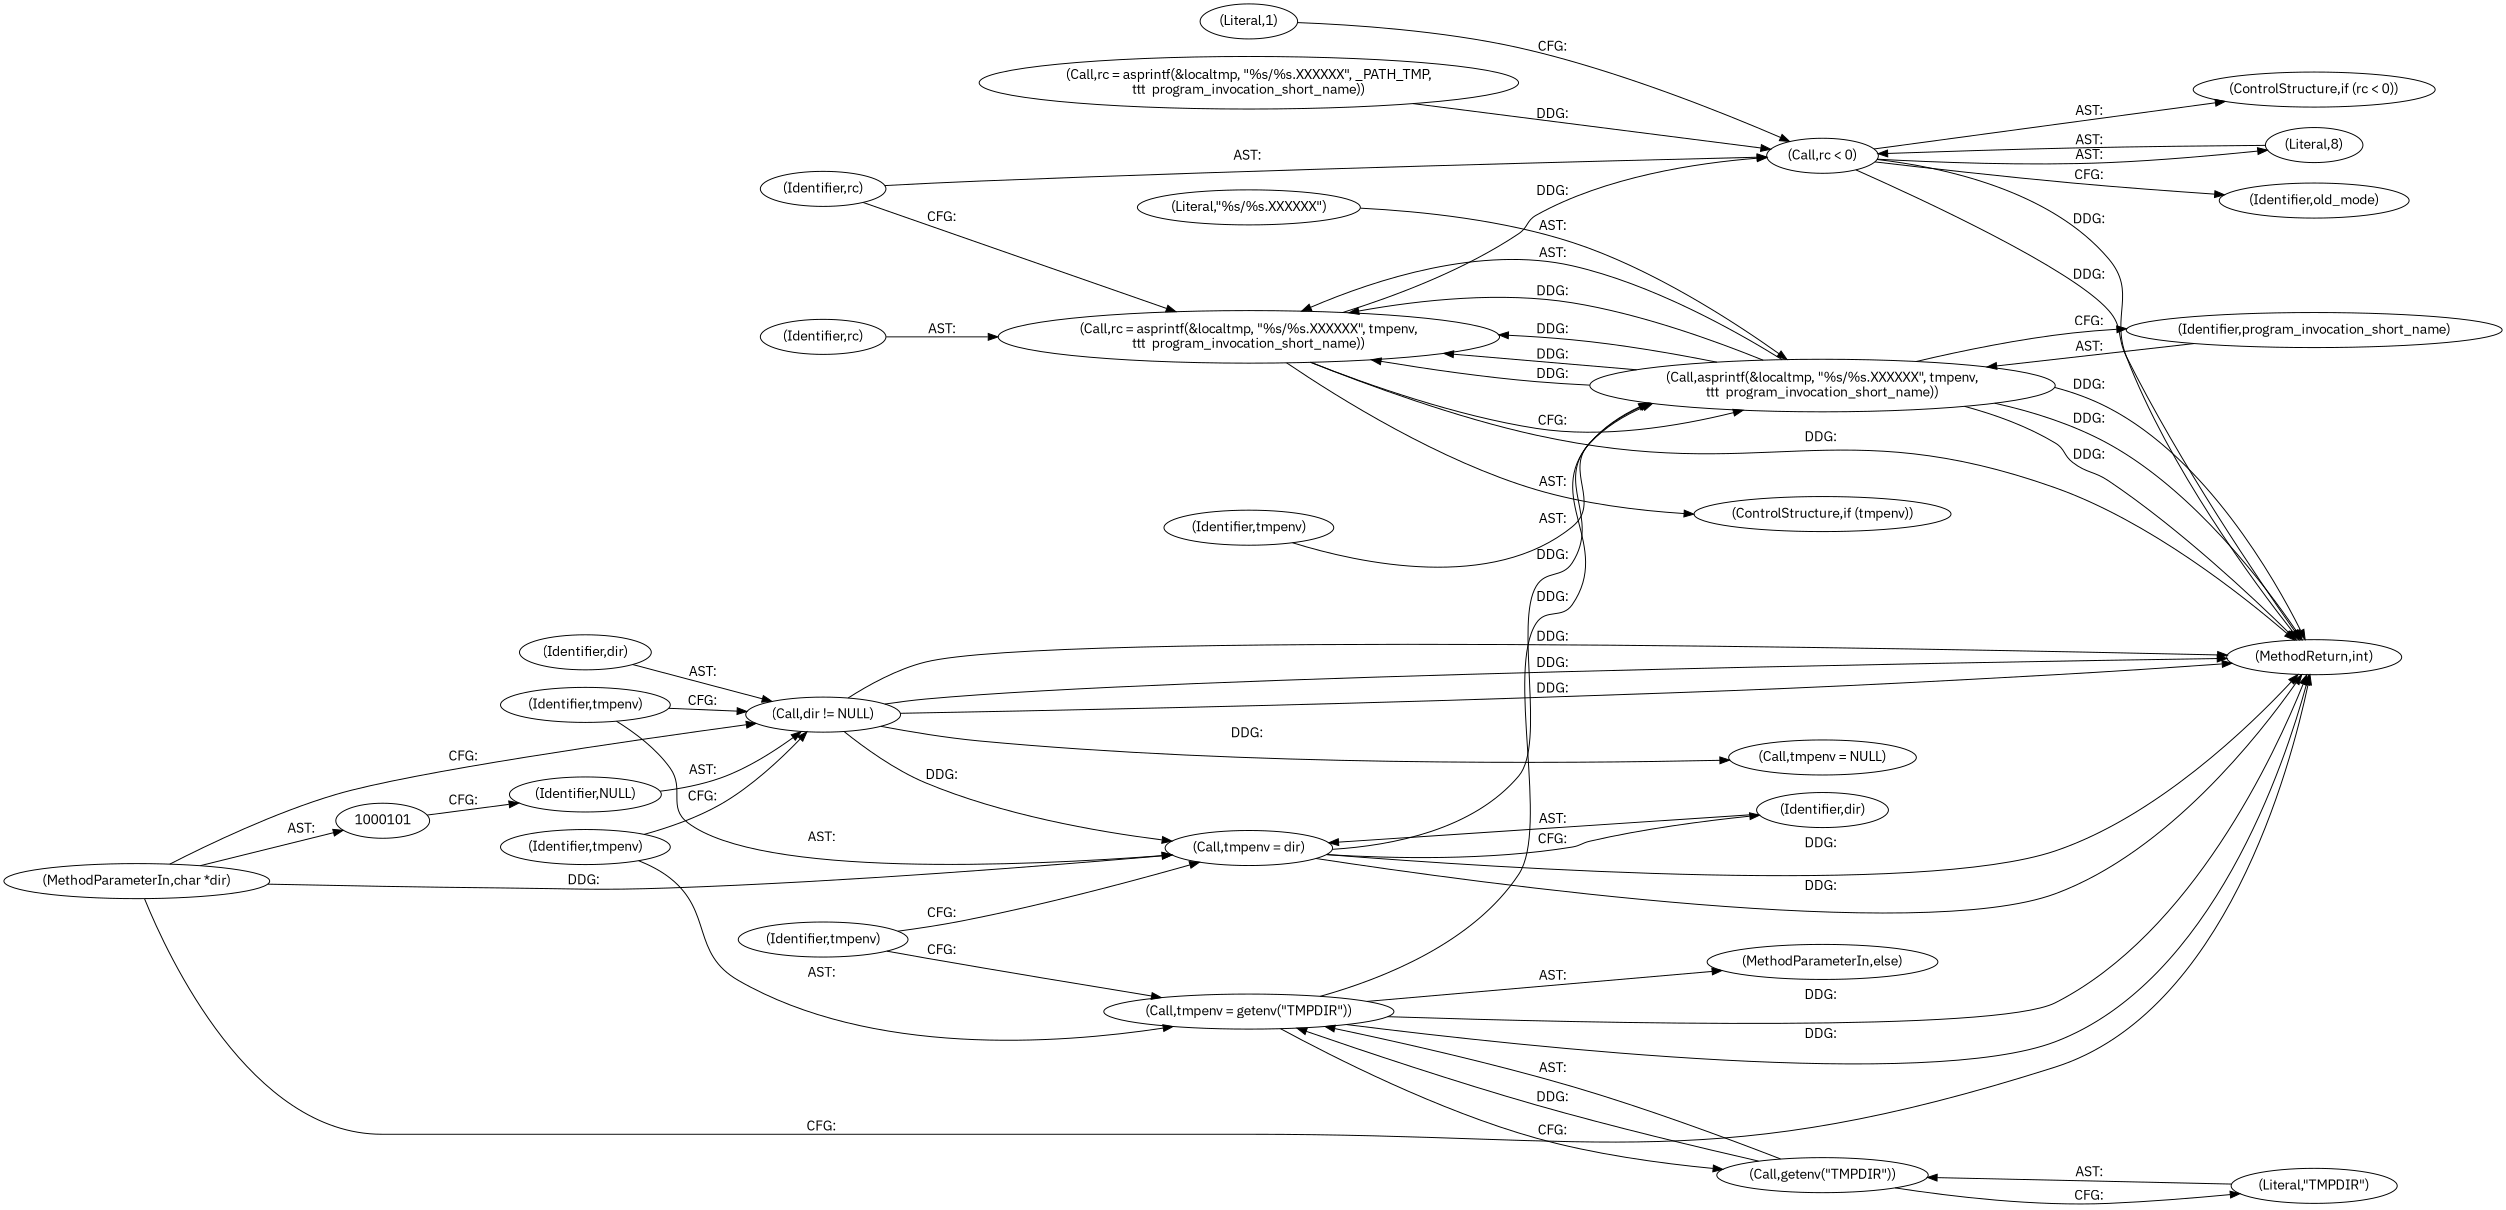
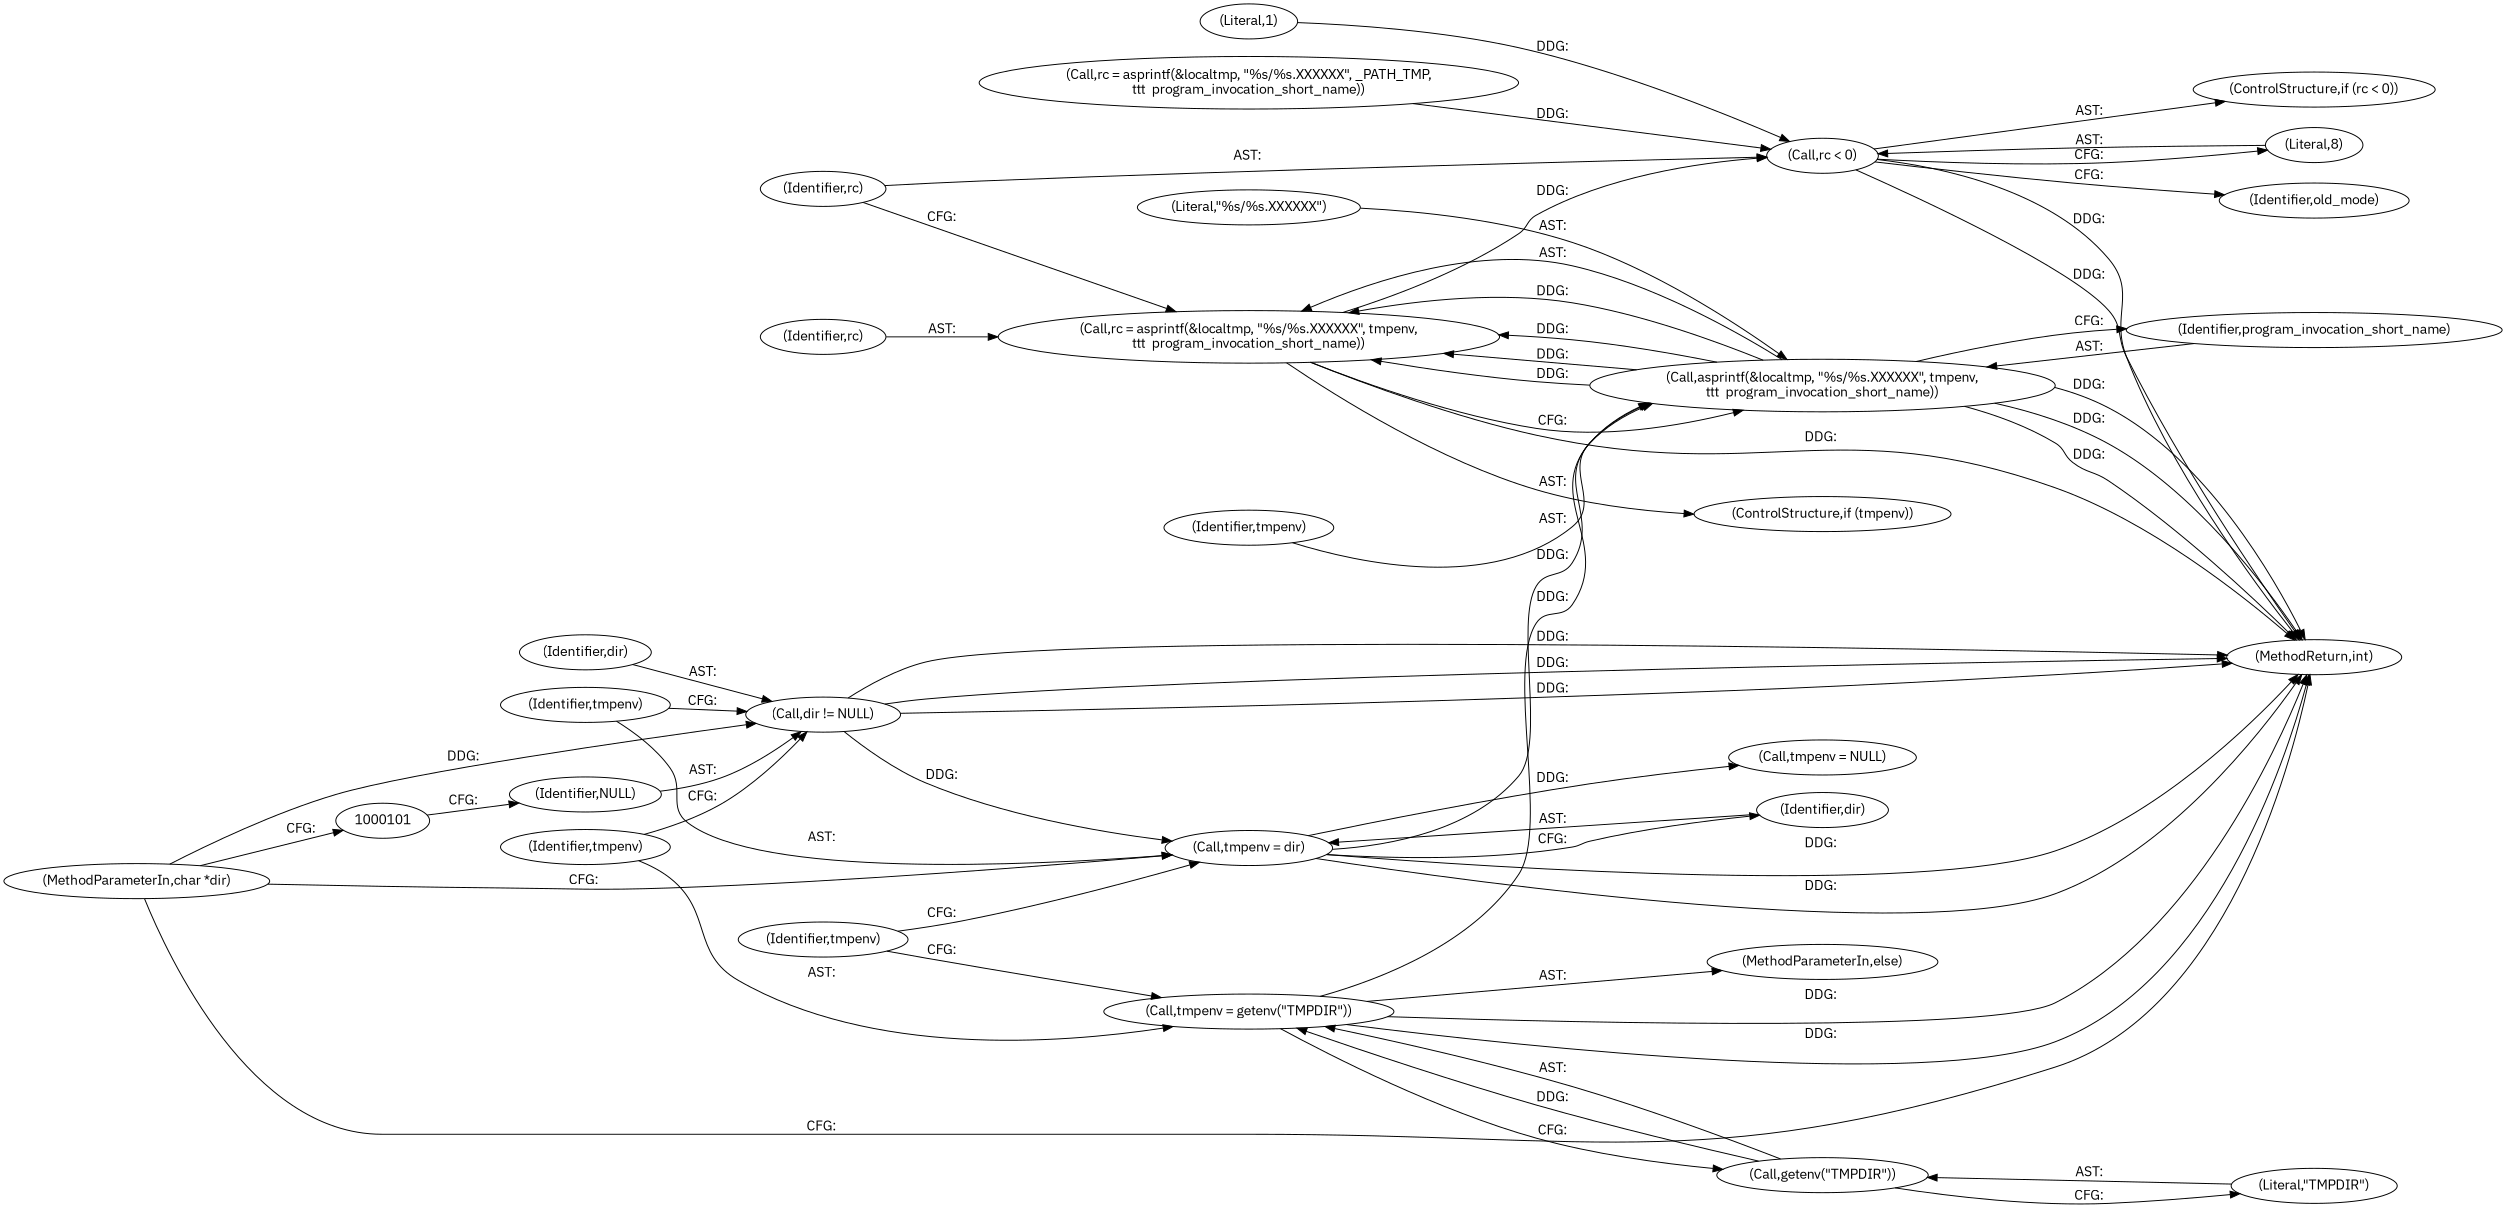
(1554, 47) -> (1554, 47)
(2091, 155) -> (2091, 155)
(465, 757) -> (465, 757)
(1300, 759) -> (1518, 795)
(303, 829) -> (303, 829)
(585, 881) -> (585, 881)
